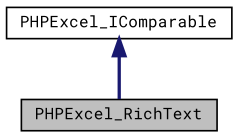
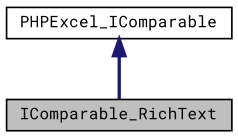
(119, 115) -> (119, 115)
